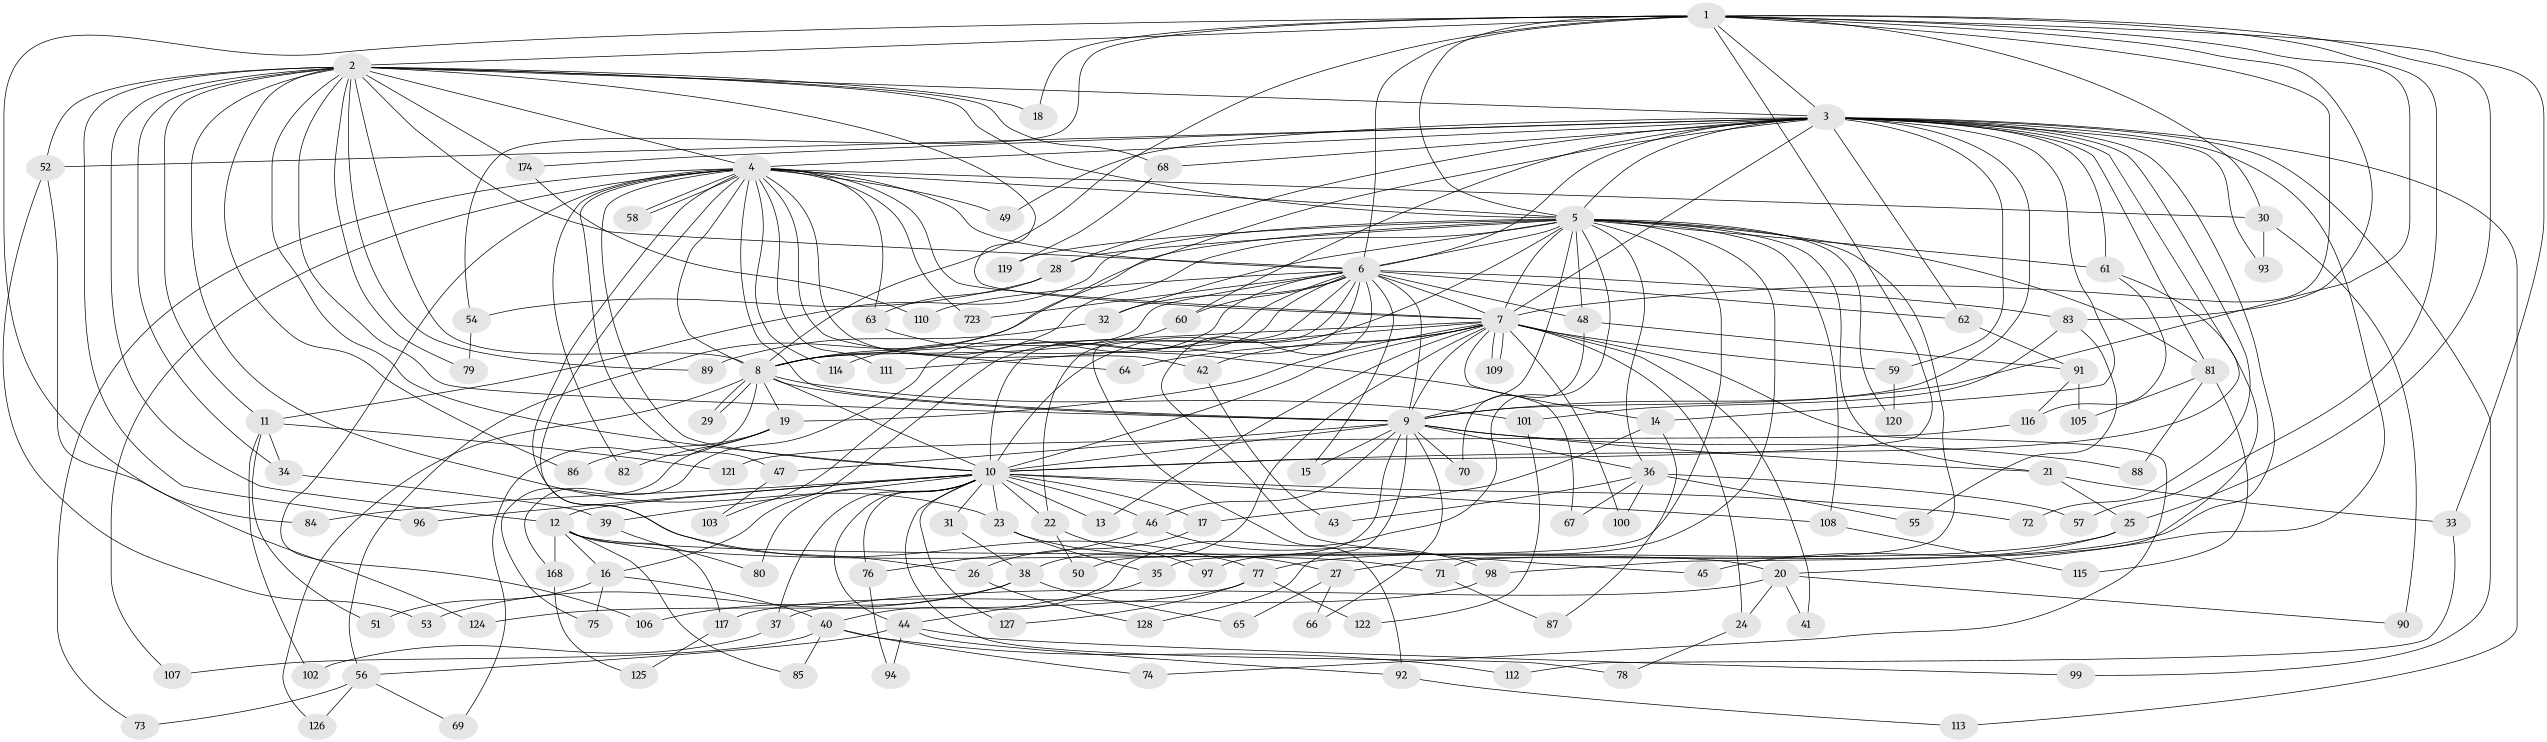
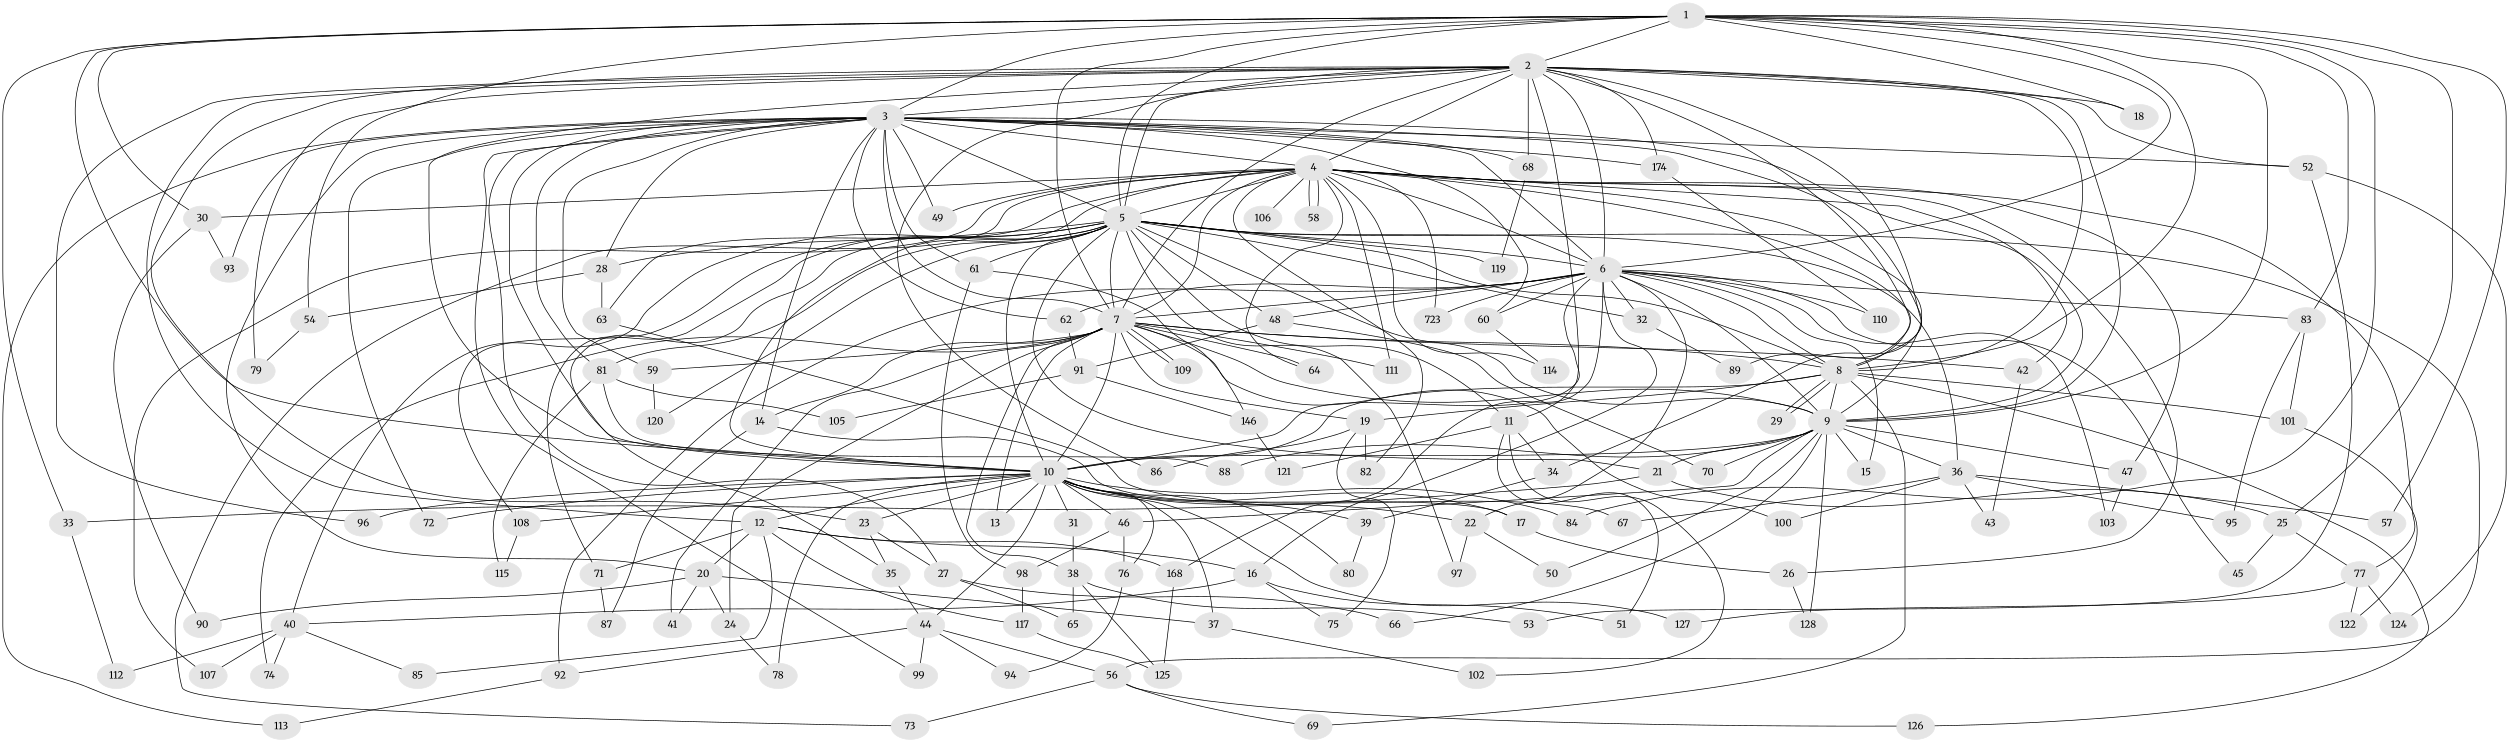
(2028, 422) -> (1249, 422)
(1915, 524) -> (2232, 524)
(837, 605) -> (1118, 625)
